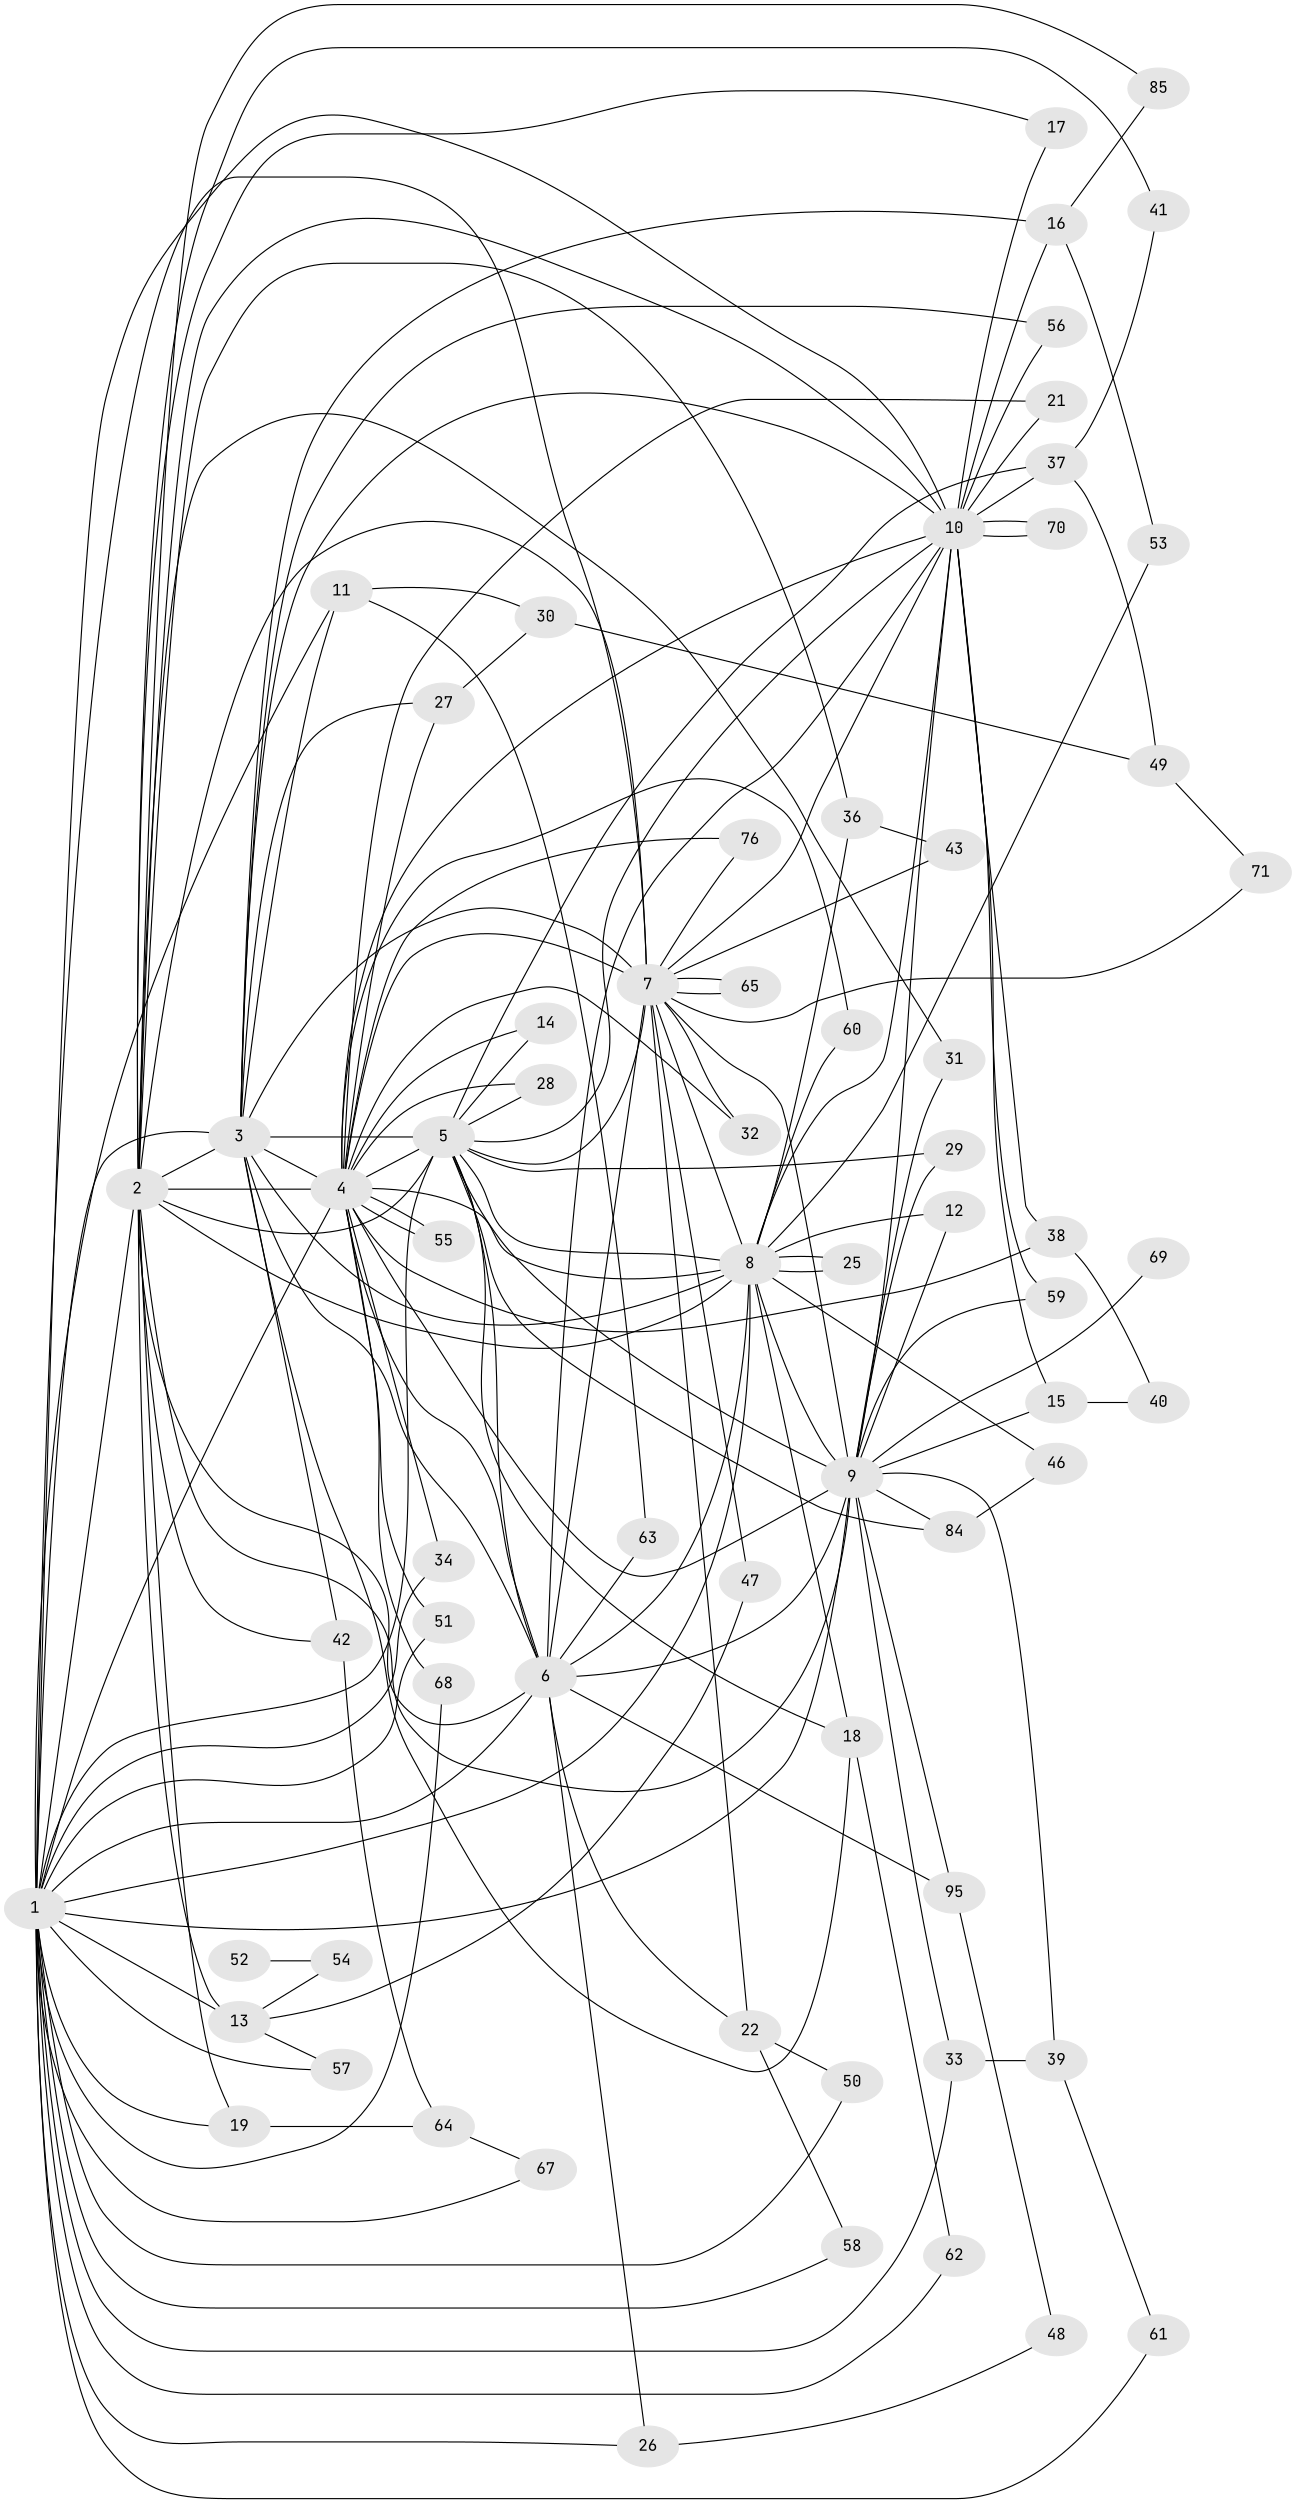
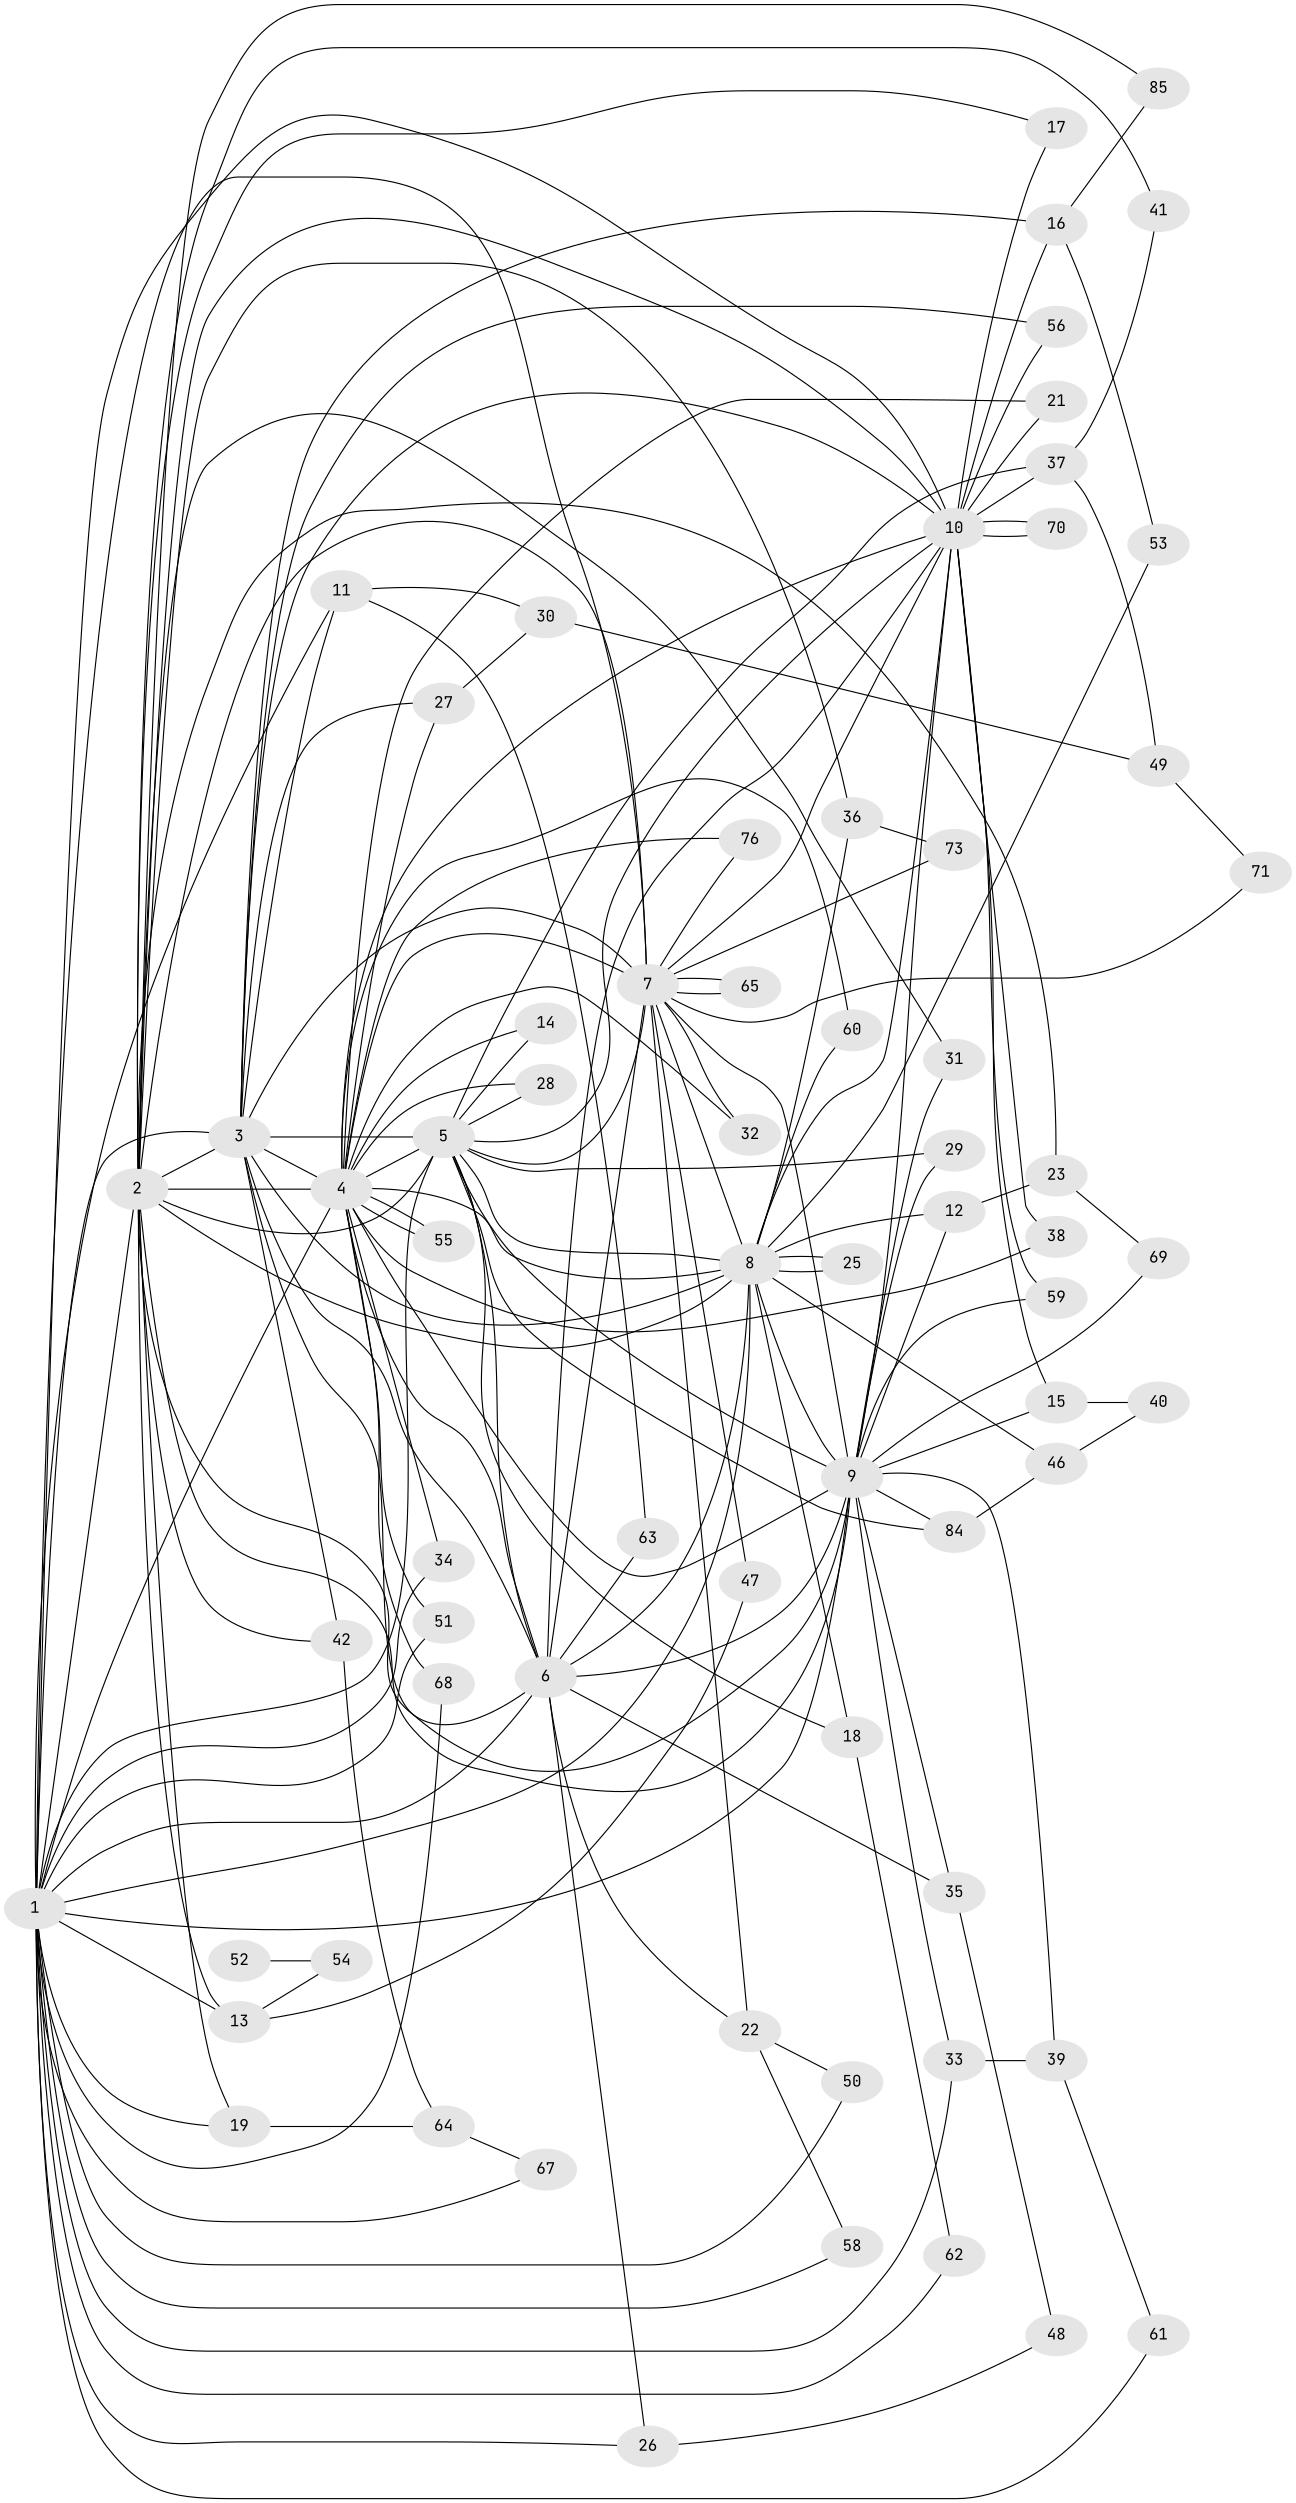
(954, 850) -> (954, 850)
none -> (1056, 1176)
(1117, 1315) -> (1108, 1433)
(462, 1846) -> (458, 1746)
(954, 1893) -> (954, 1893)
(342, 2070) -> none
